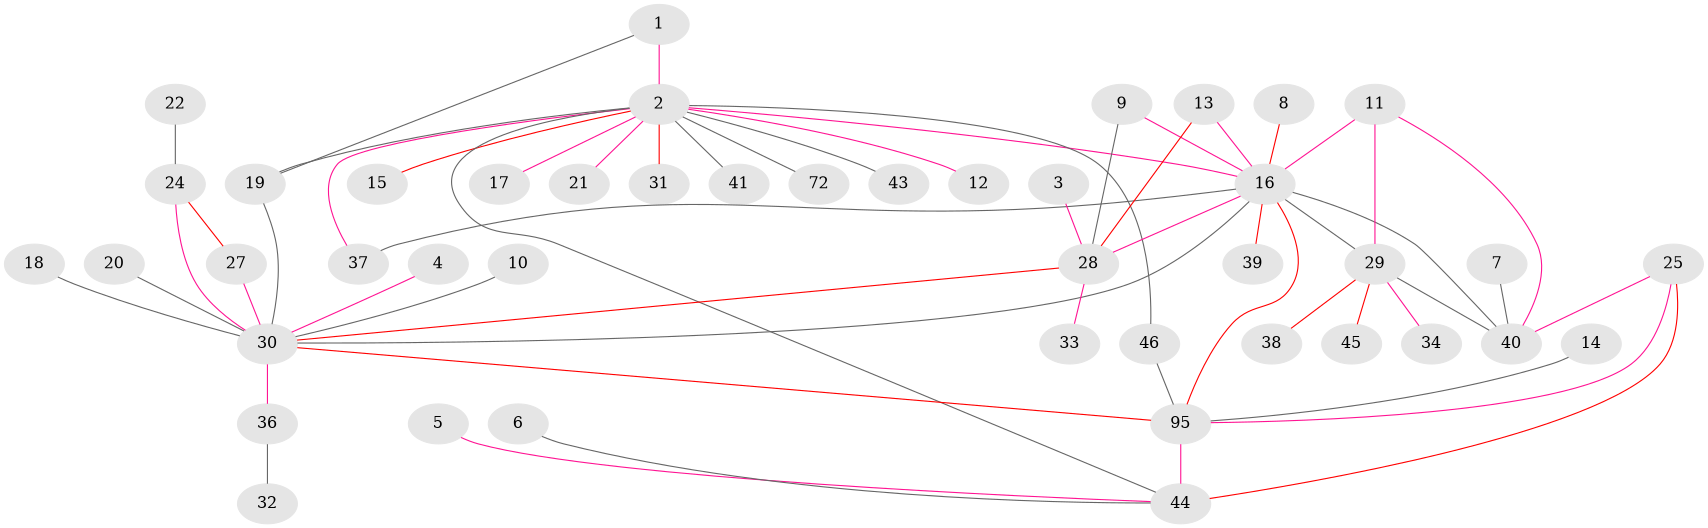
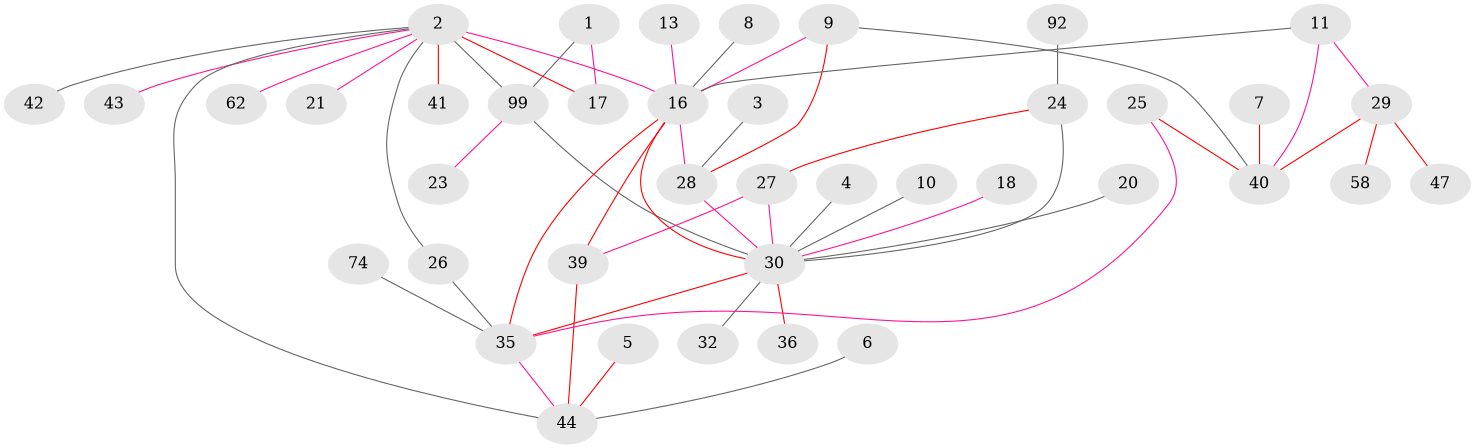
(659, 64) -> (593, 62)
(175, 104) -> (1058, 24)
(782, 138) -> (273, 55)
(579, 144) -> (518, 64)
(699, 144) -> (438, 64)
(1275, 144) -> (714, 64)
(1320, 144) -> (995, 55)
(255, 184) -> (518, 104)
(377, 184) -> none
none -> (438, 184)
(659, 184) -> none
(819, 184) -> (34, 104)
(979, 184) -> (236, 104)
(1105, 184) -> (793, 128)
(1146, 184) -> none
none -> (684, 222)
(1074, 224) -> (722, 144)
(1320, 224) -> none
(1408, 240) -> (1073, 55)
(358, 264) -> none
(193, 277) -> (1040, 209)
(678, 304) -> (731, 224)
(1443, 304) -> (1320, 144)
(1504, 304) -> (1260, 144)
(1592, 304) -> (1199, 144)
(353, 305) -> (811, 224)
(148, 309) -> (894, 229)
(788, 330) -> (646, 202)
(1070, 344) -> none
(1150, 344) -> (438, 264)
(1272, 344) -> (1361, 184)
(1352, 344) -> (1440, 184)
(1432, 344) -> none
(1591, 344) -> (358, 264)
(267, 384) -> (781, 304)
(1181, 424) -> (506, 344)
(1483, 443) -> (573, 344)
(267, 464) -> (741, 304)
(649, 470) -> (598, 384)
